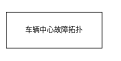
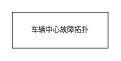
(54, 30) -> (60, 30)
